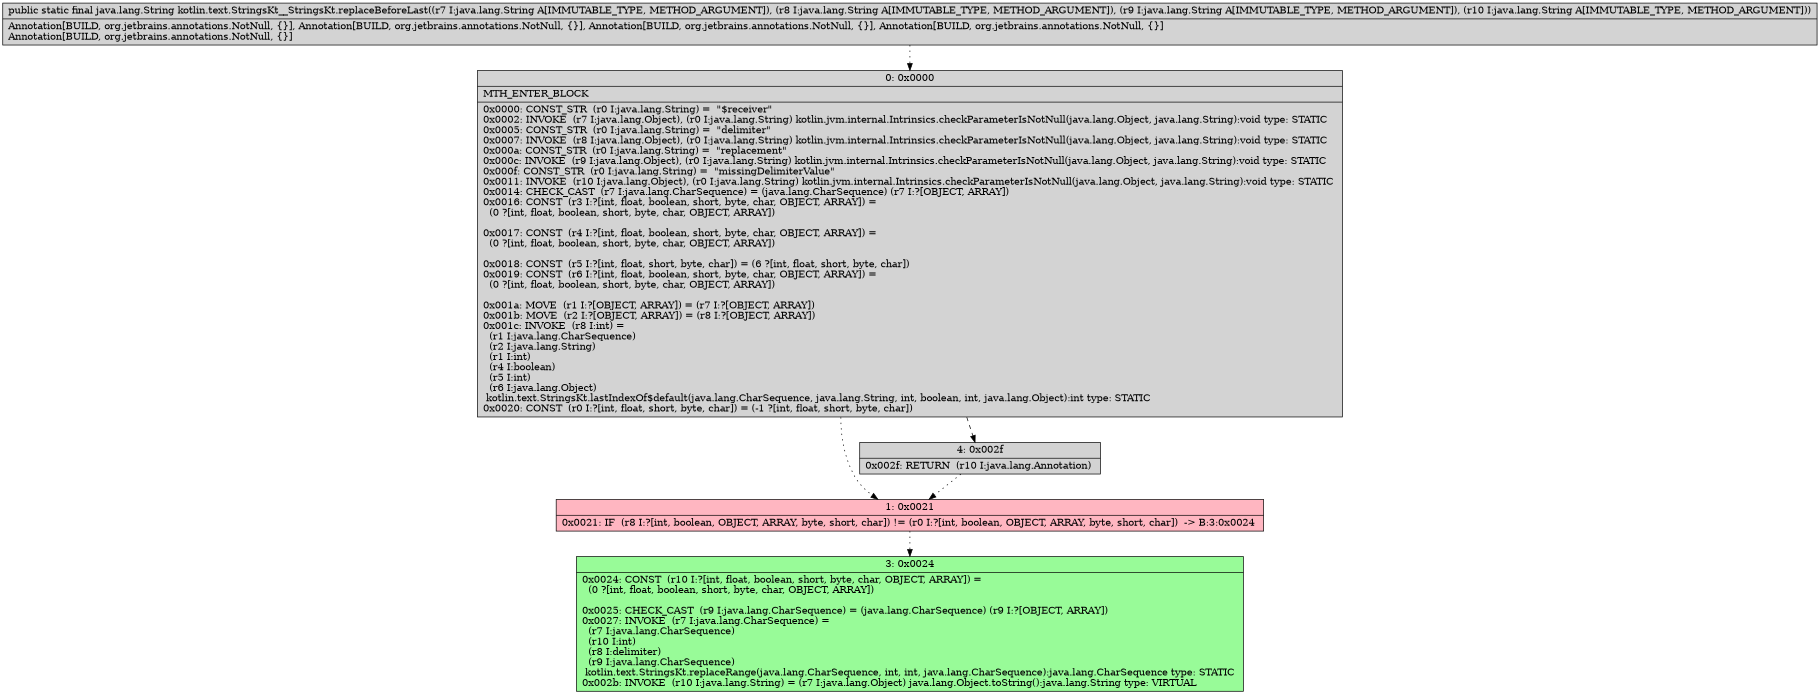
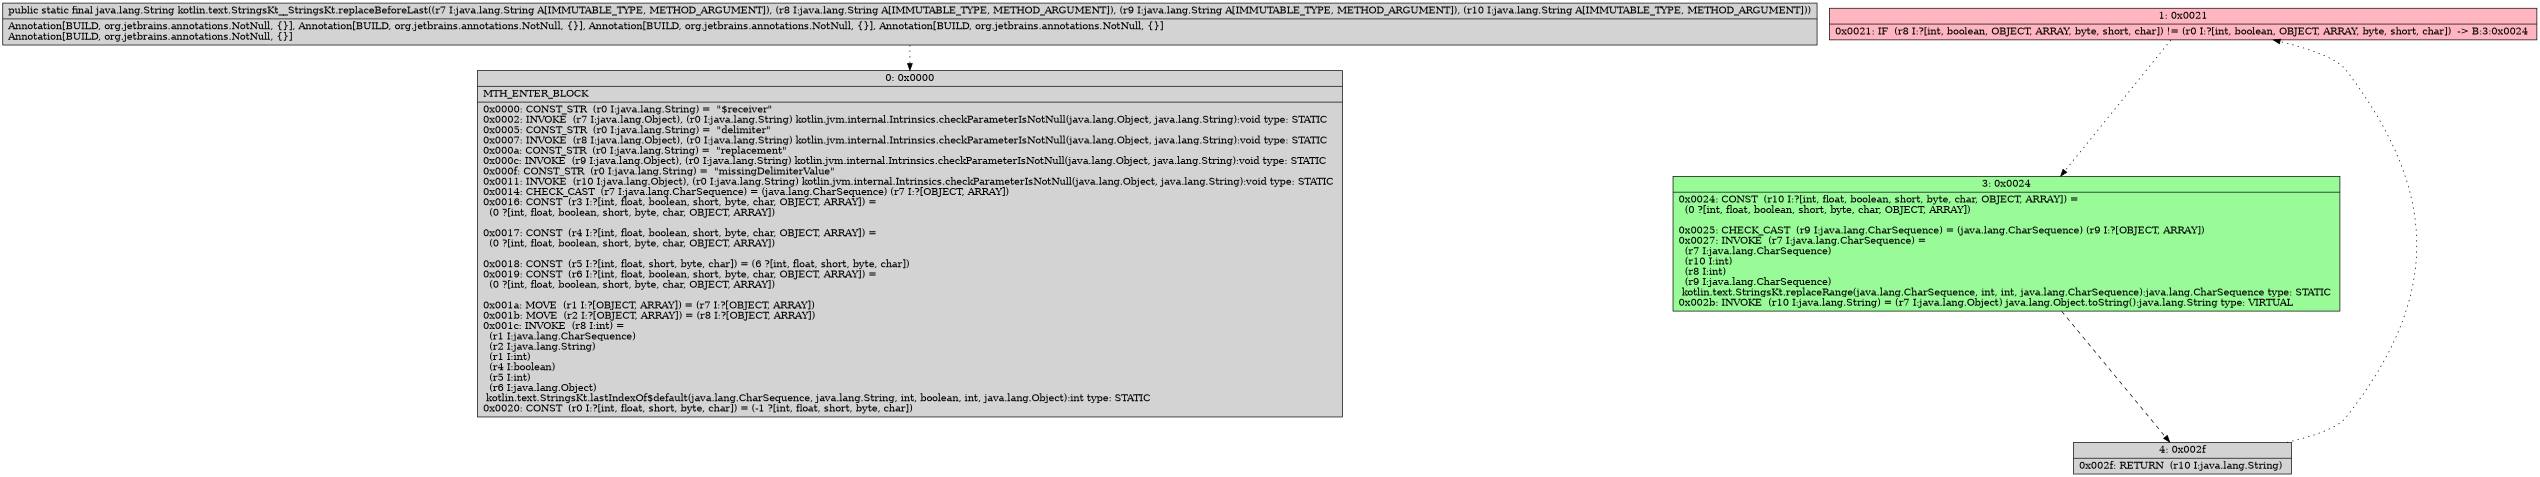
(970, 426) -> (2114, 374)
(847, 460) -> none
(980, 466) -> (2182, 466)
(622, 652) -> (1703, 272)
